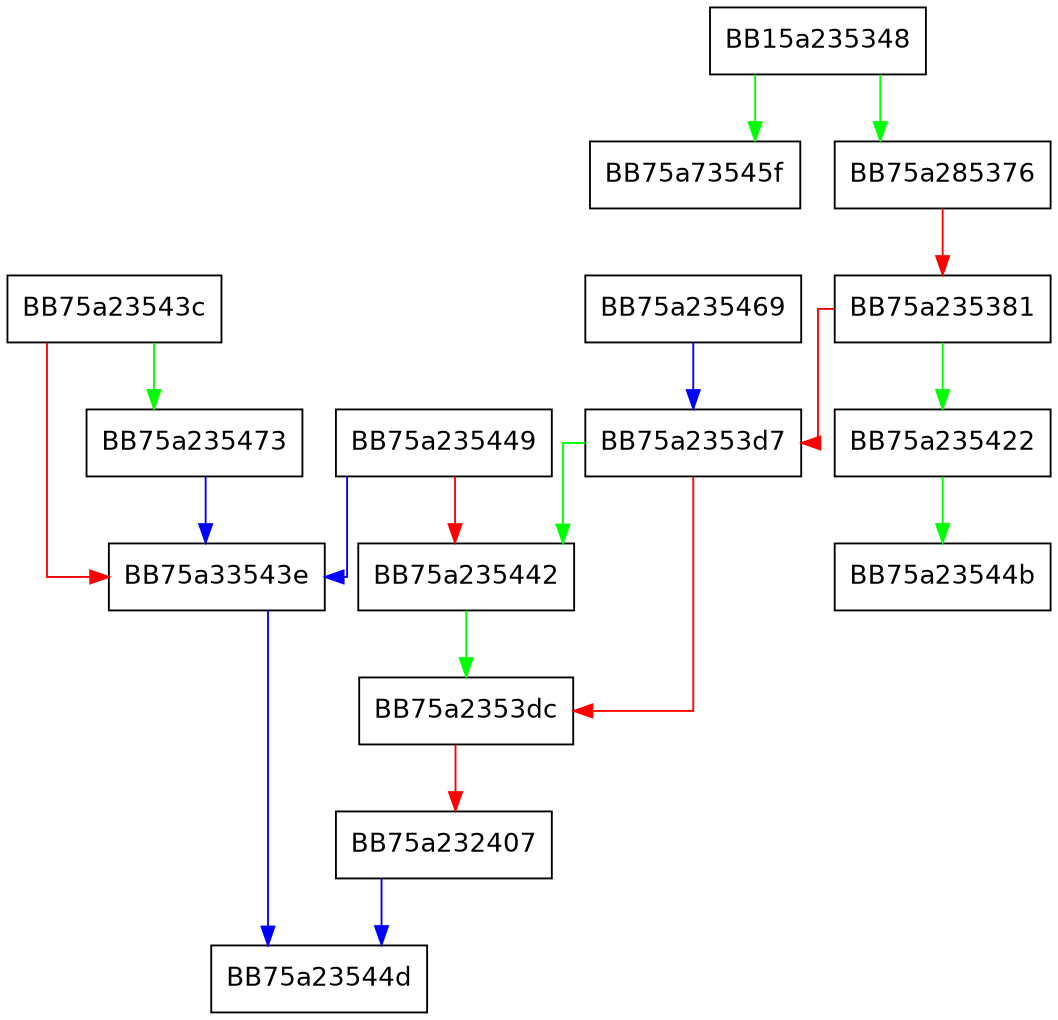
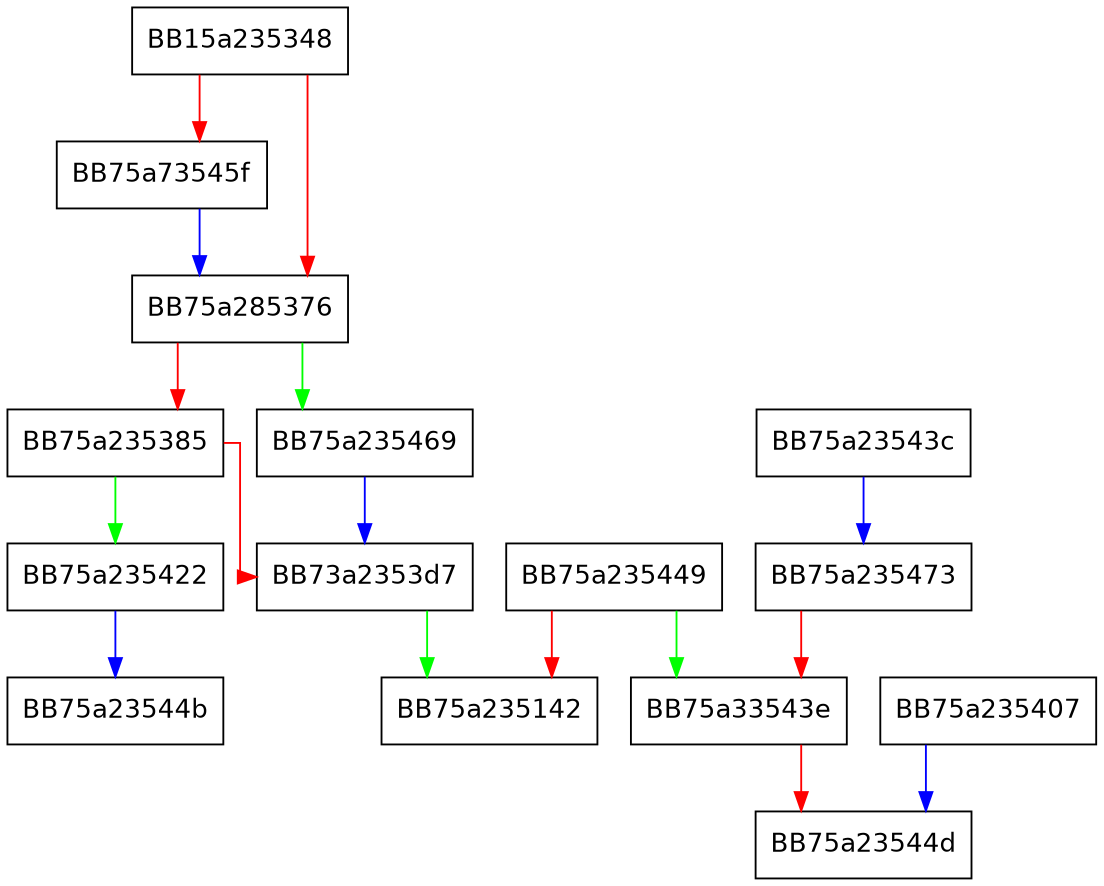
(755, 98) -> (200, 98)
(880, 98) -> (308, 166)
none -> (200, 232)
(943, 309) -> (115, 443)
(154, 366) -> (864, 500)
none -> (302, 366)
(693, 443) -> (365, 577)
(47, 482) -> none
(206, 500) -> (801, 634)
(943, 500) -> (115, 634)
(347, 529) -> (677, 634)
(466, 577) -> (489, 711)
(466, 711) -> none
(268, 769) -> (801, 768)
(444, 845) -> (988, 711)
